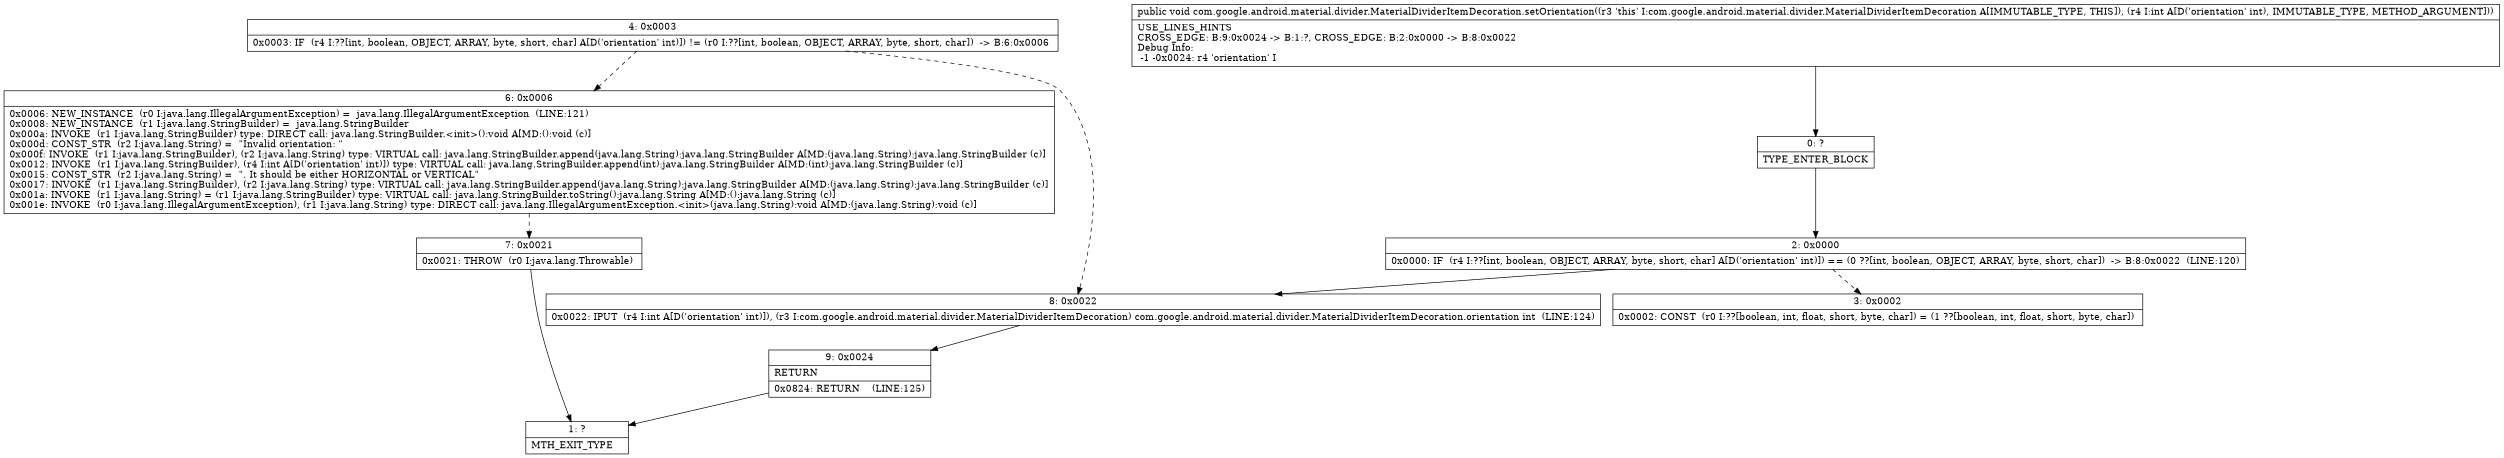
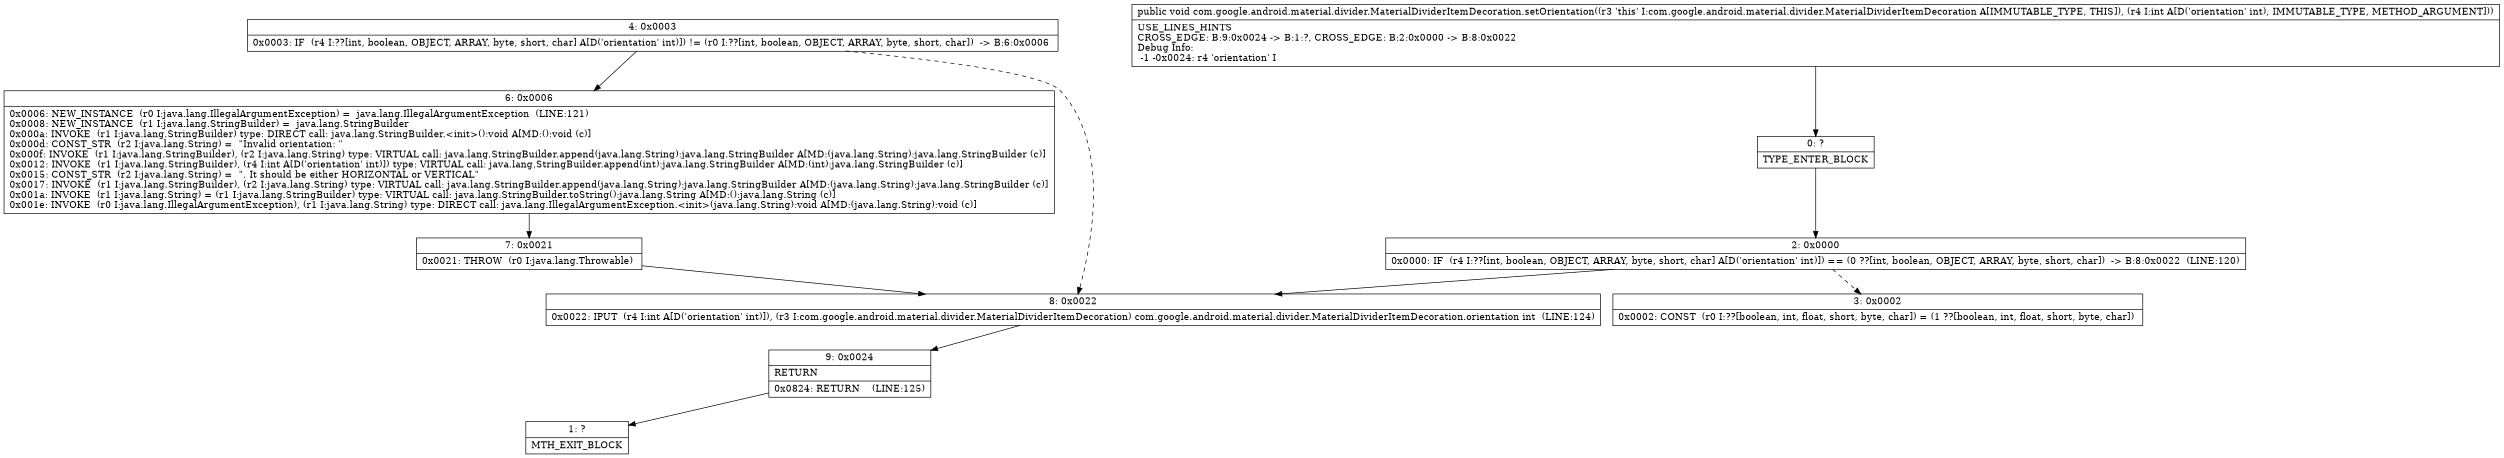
(618, 69) -> (618, 69)
(529, 222) -> (529, 222)
(545, 344) -> (780, 280)
(572, 446) -> (577, 446)
